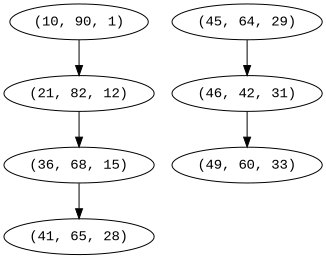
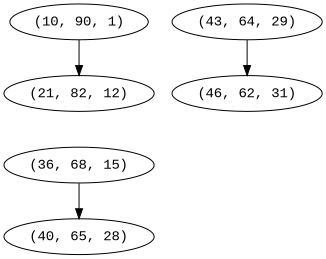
(247, 22) -> (247, 22)
(247, 93) -> (247, 93)
(79, 124) -> none
(247, 165) -> none
(79, 237) -> (79, 237)
